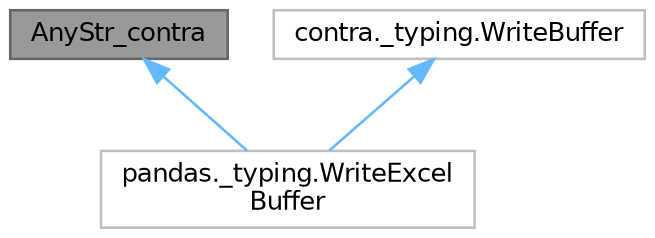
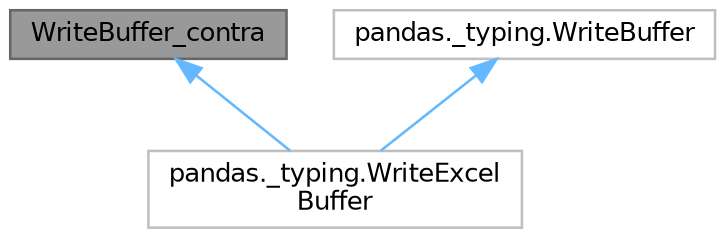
(119, 35) -> (148, 35)
(459, 35) -> (524, 35)
